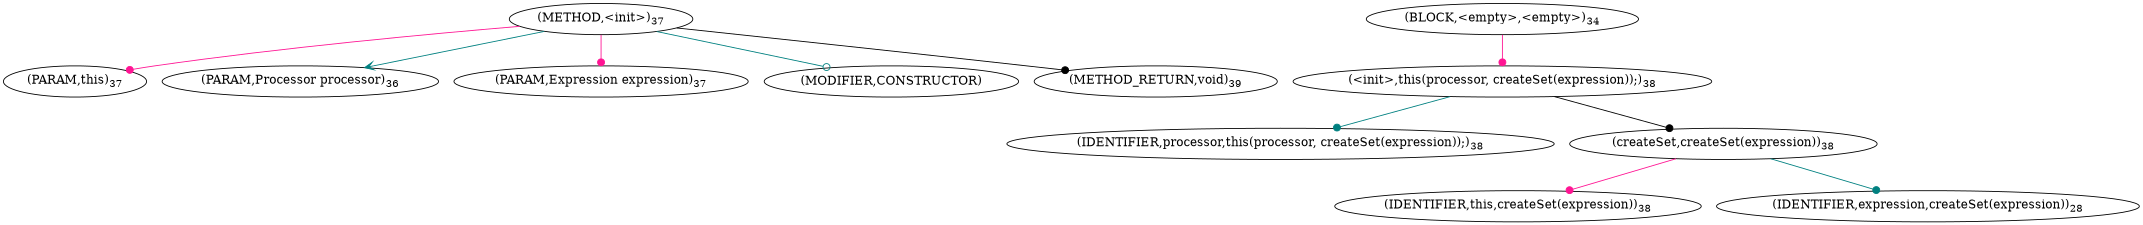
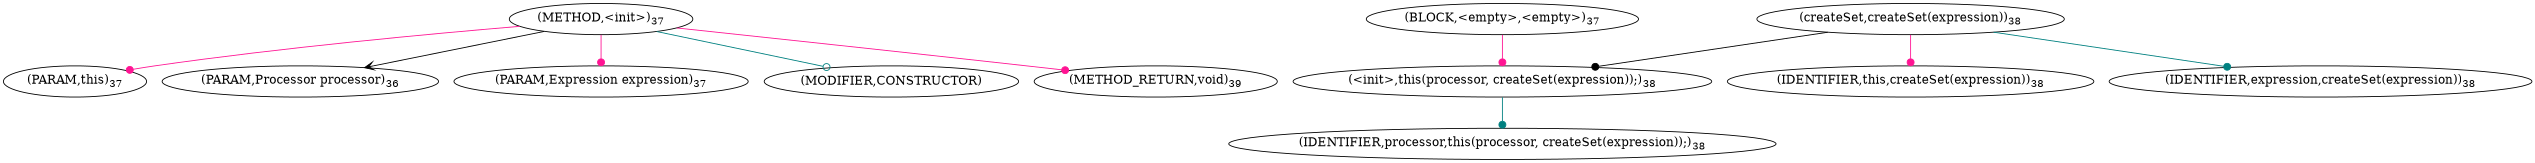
(1593, 18) -> (1593, 18)
(459, 49) -> (459, 49)
(869, 49) -> (869, 49)
(1610, 112) -> (1713, 49)
(2077, 205) -> (2469, 80)
